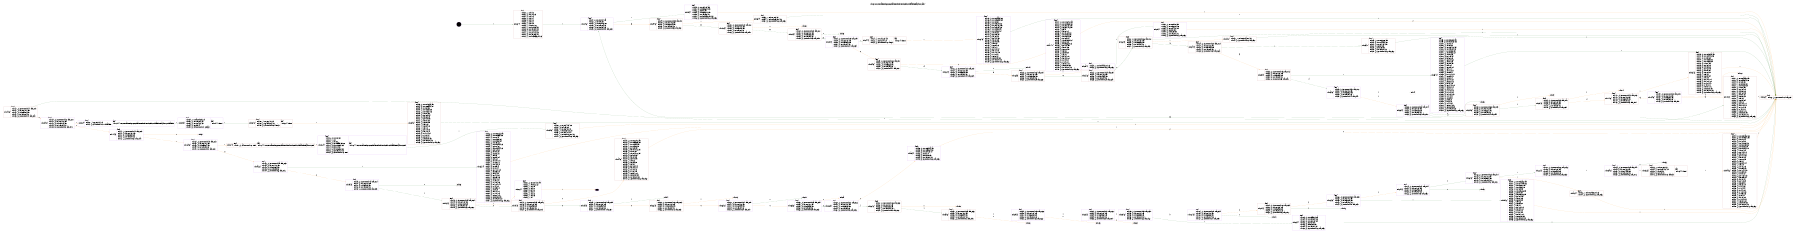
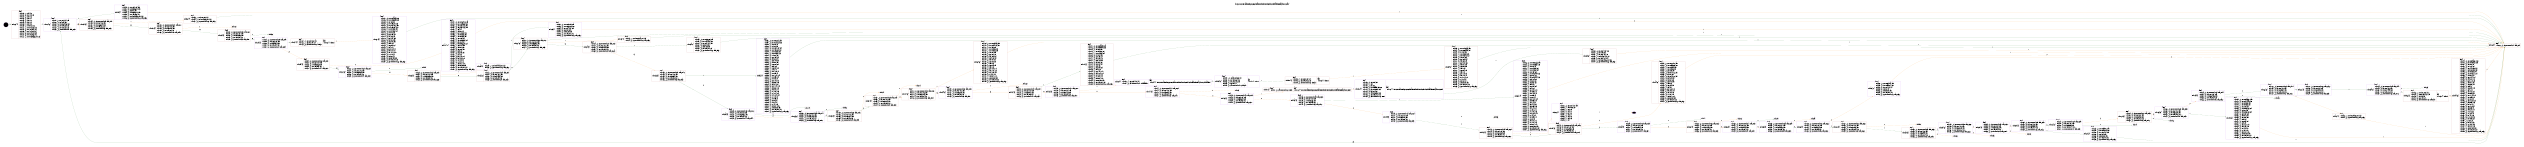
(1702, 98) -> (990, 92)
